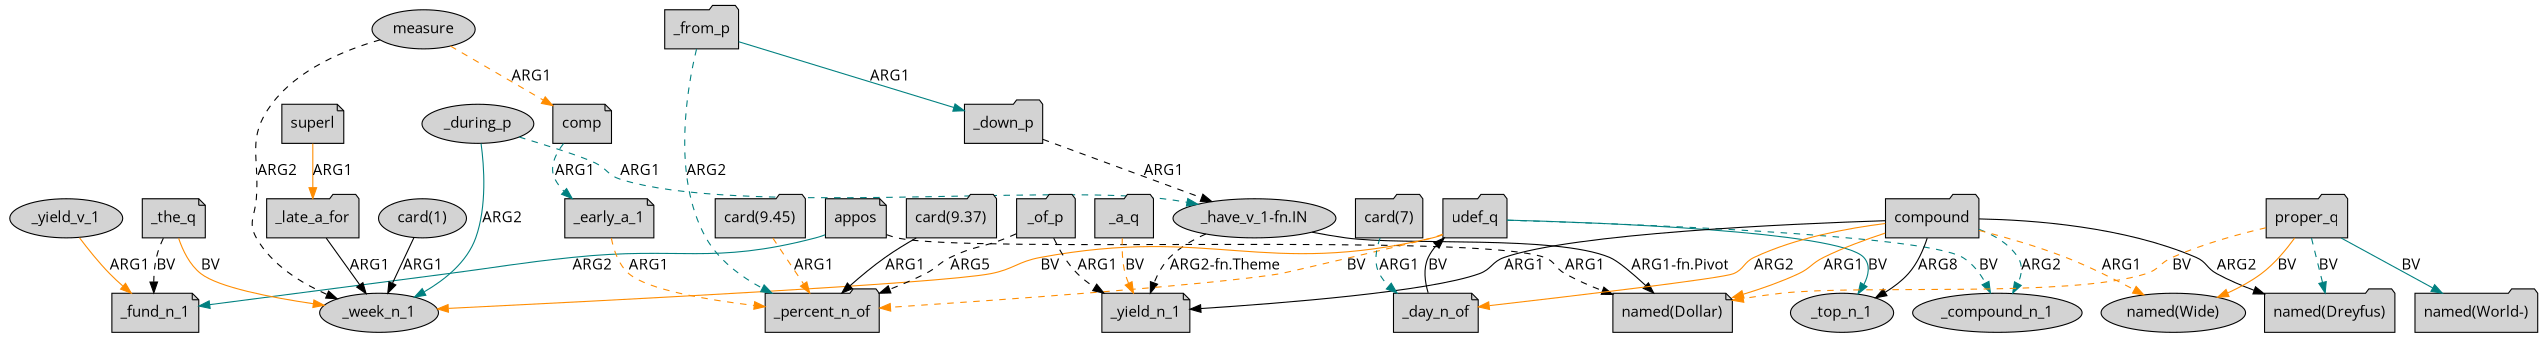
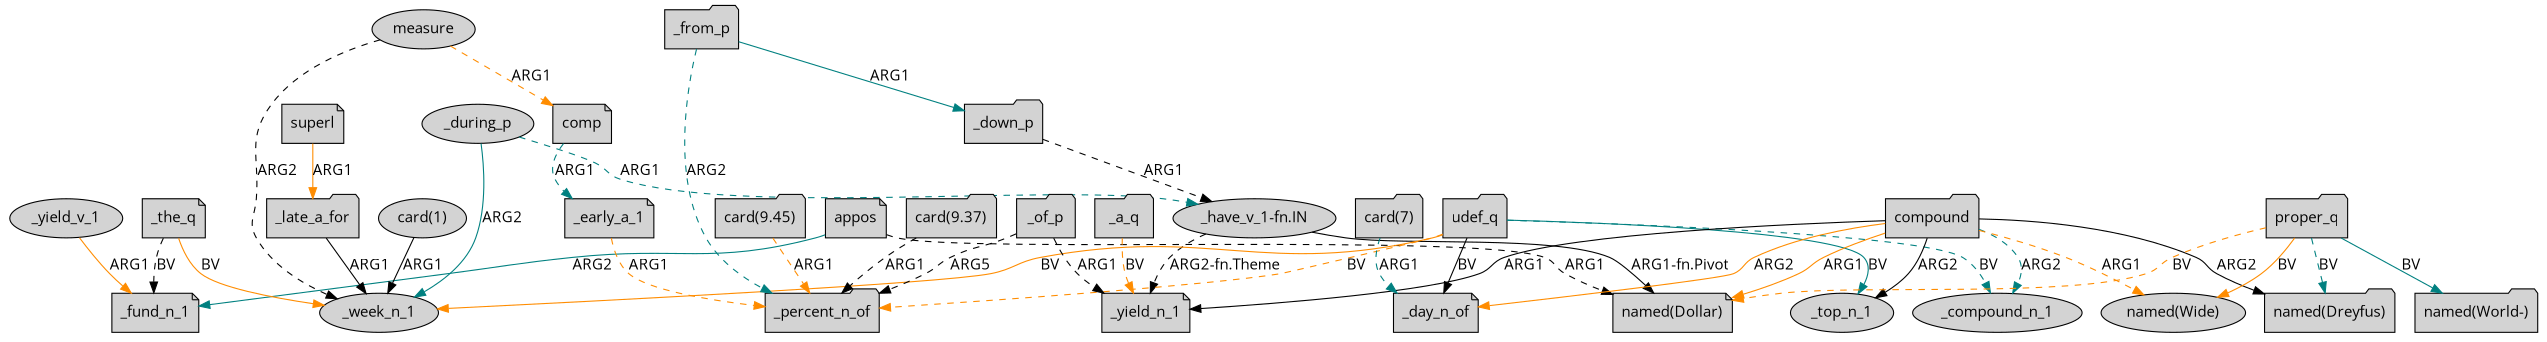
(882, 260) -> (882, 260)
(1938, 266) -> (1938, 266)
(1425, 268) -> (1458, 261)
